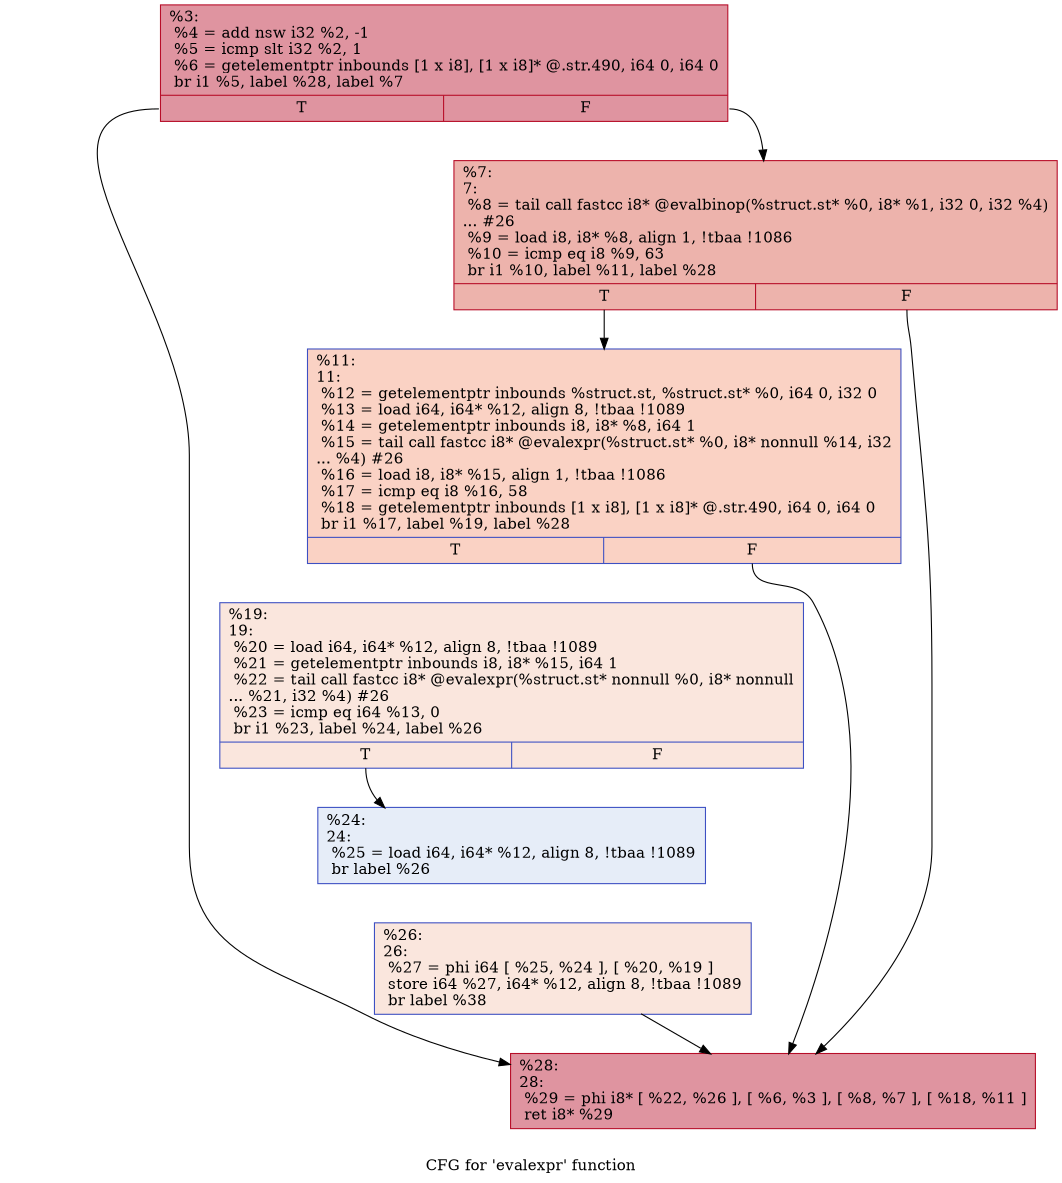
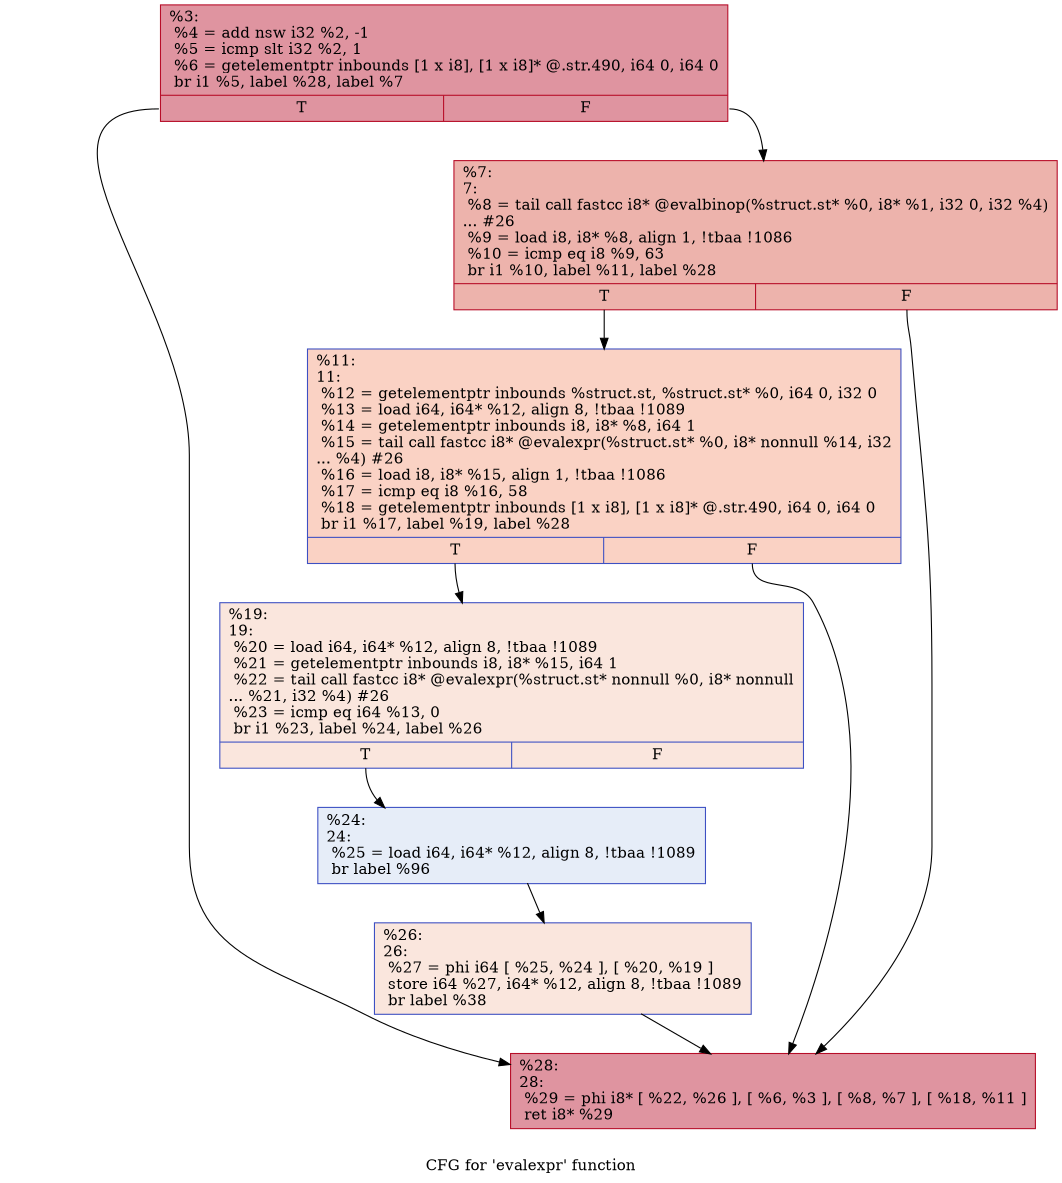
none -> (456, 578)
(379, 869) -> (379, 869)
none -> (534, 898)
